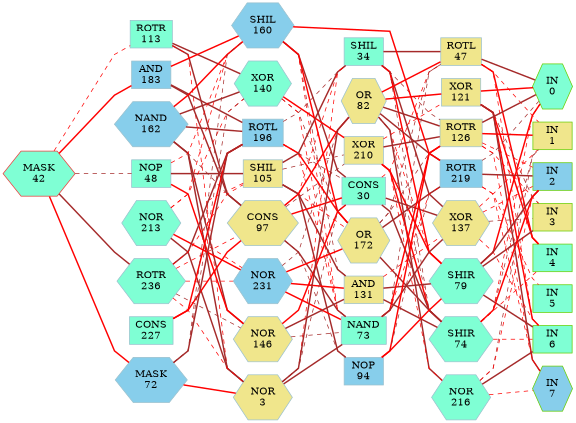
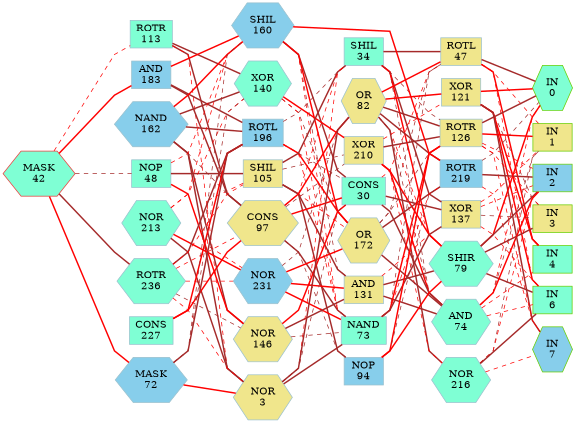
(461, 223) -> (461, 214)
(553, 299) -> none
(461, 339) -> (461, 322)
